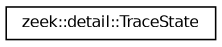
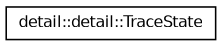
(111, 23) -> (111, 23)
